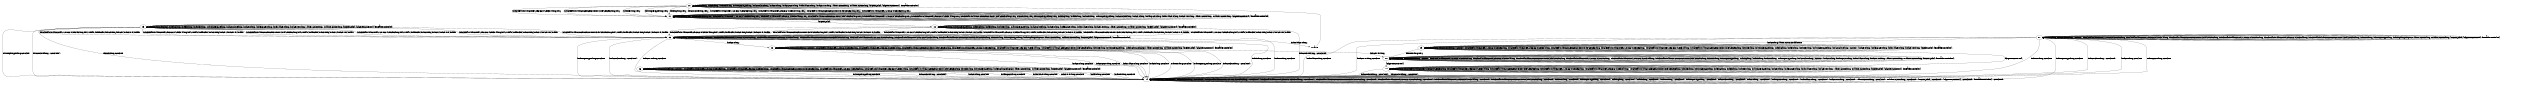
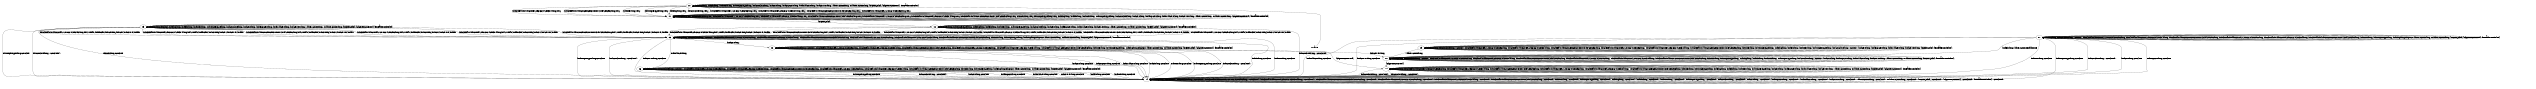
(1118, 39) -> (666, 62)
(1731, 43) -> (1861, 54)
(1415, 53) -> (1415, 53)
(1989, 62) -> (1081, 49)
